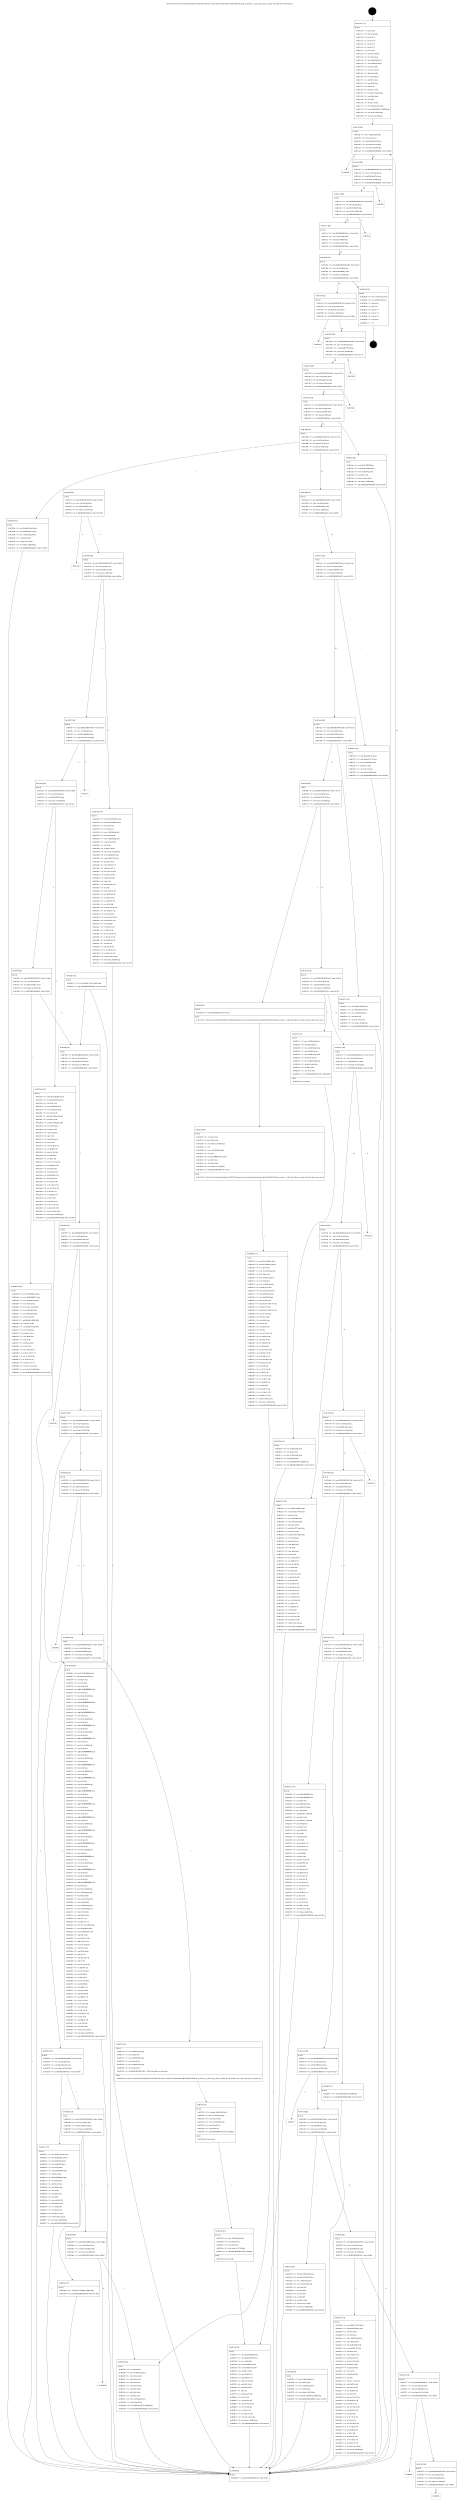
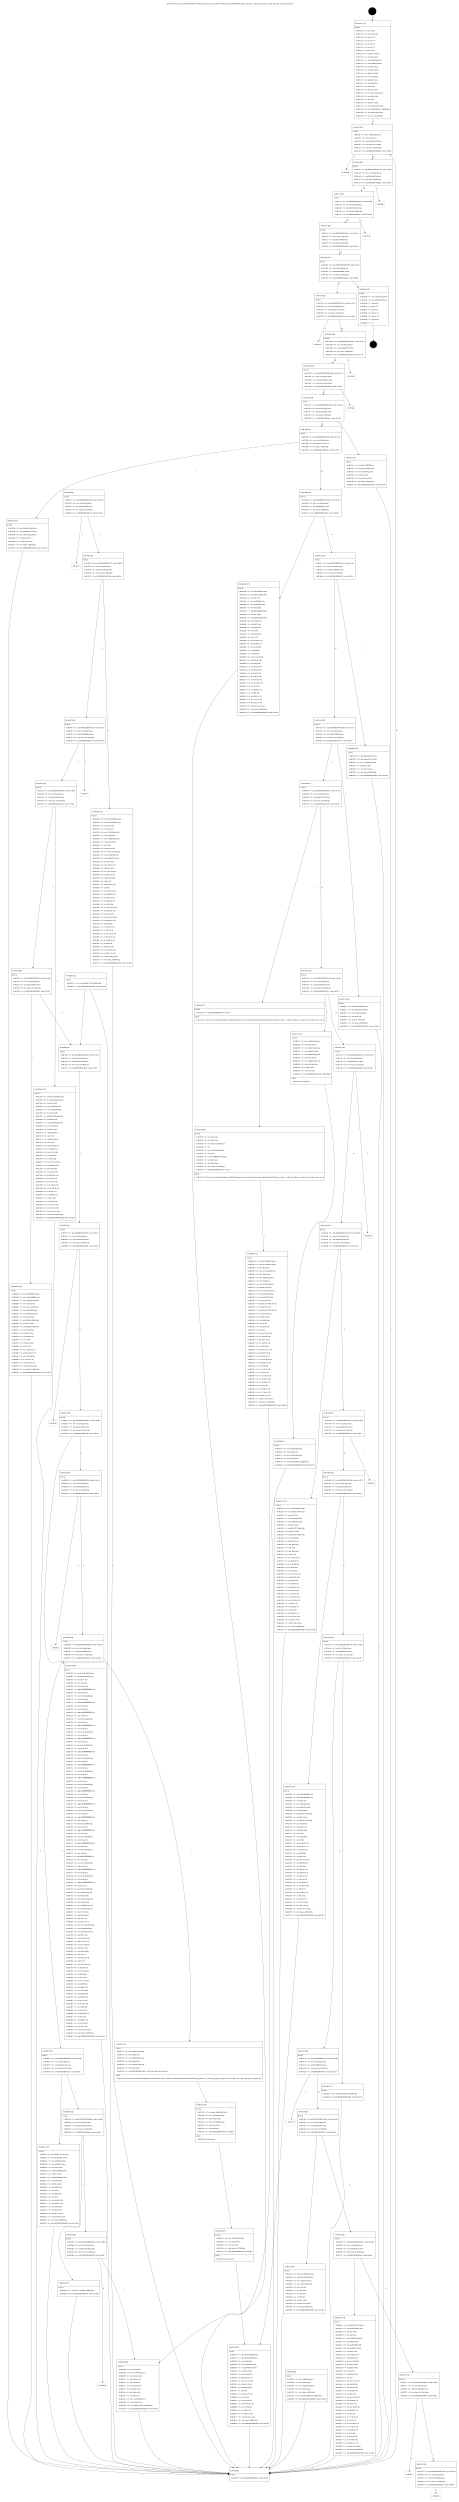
none -> (259, 649)
